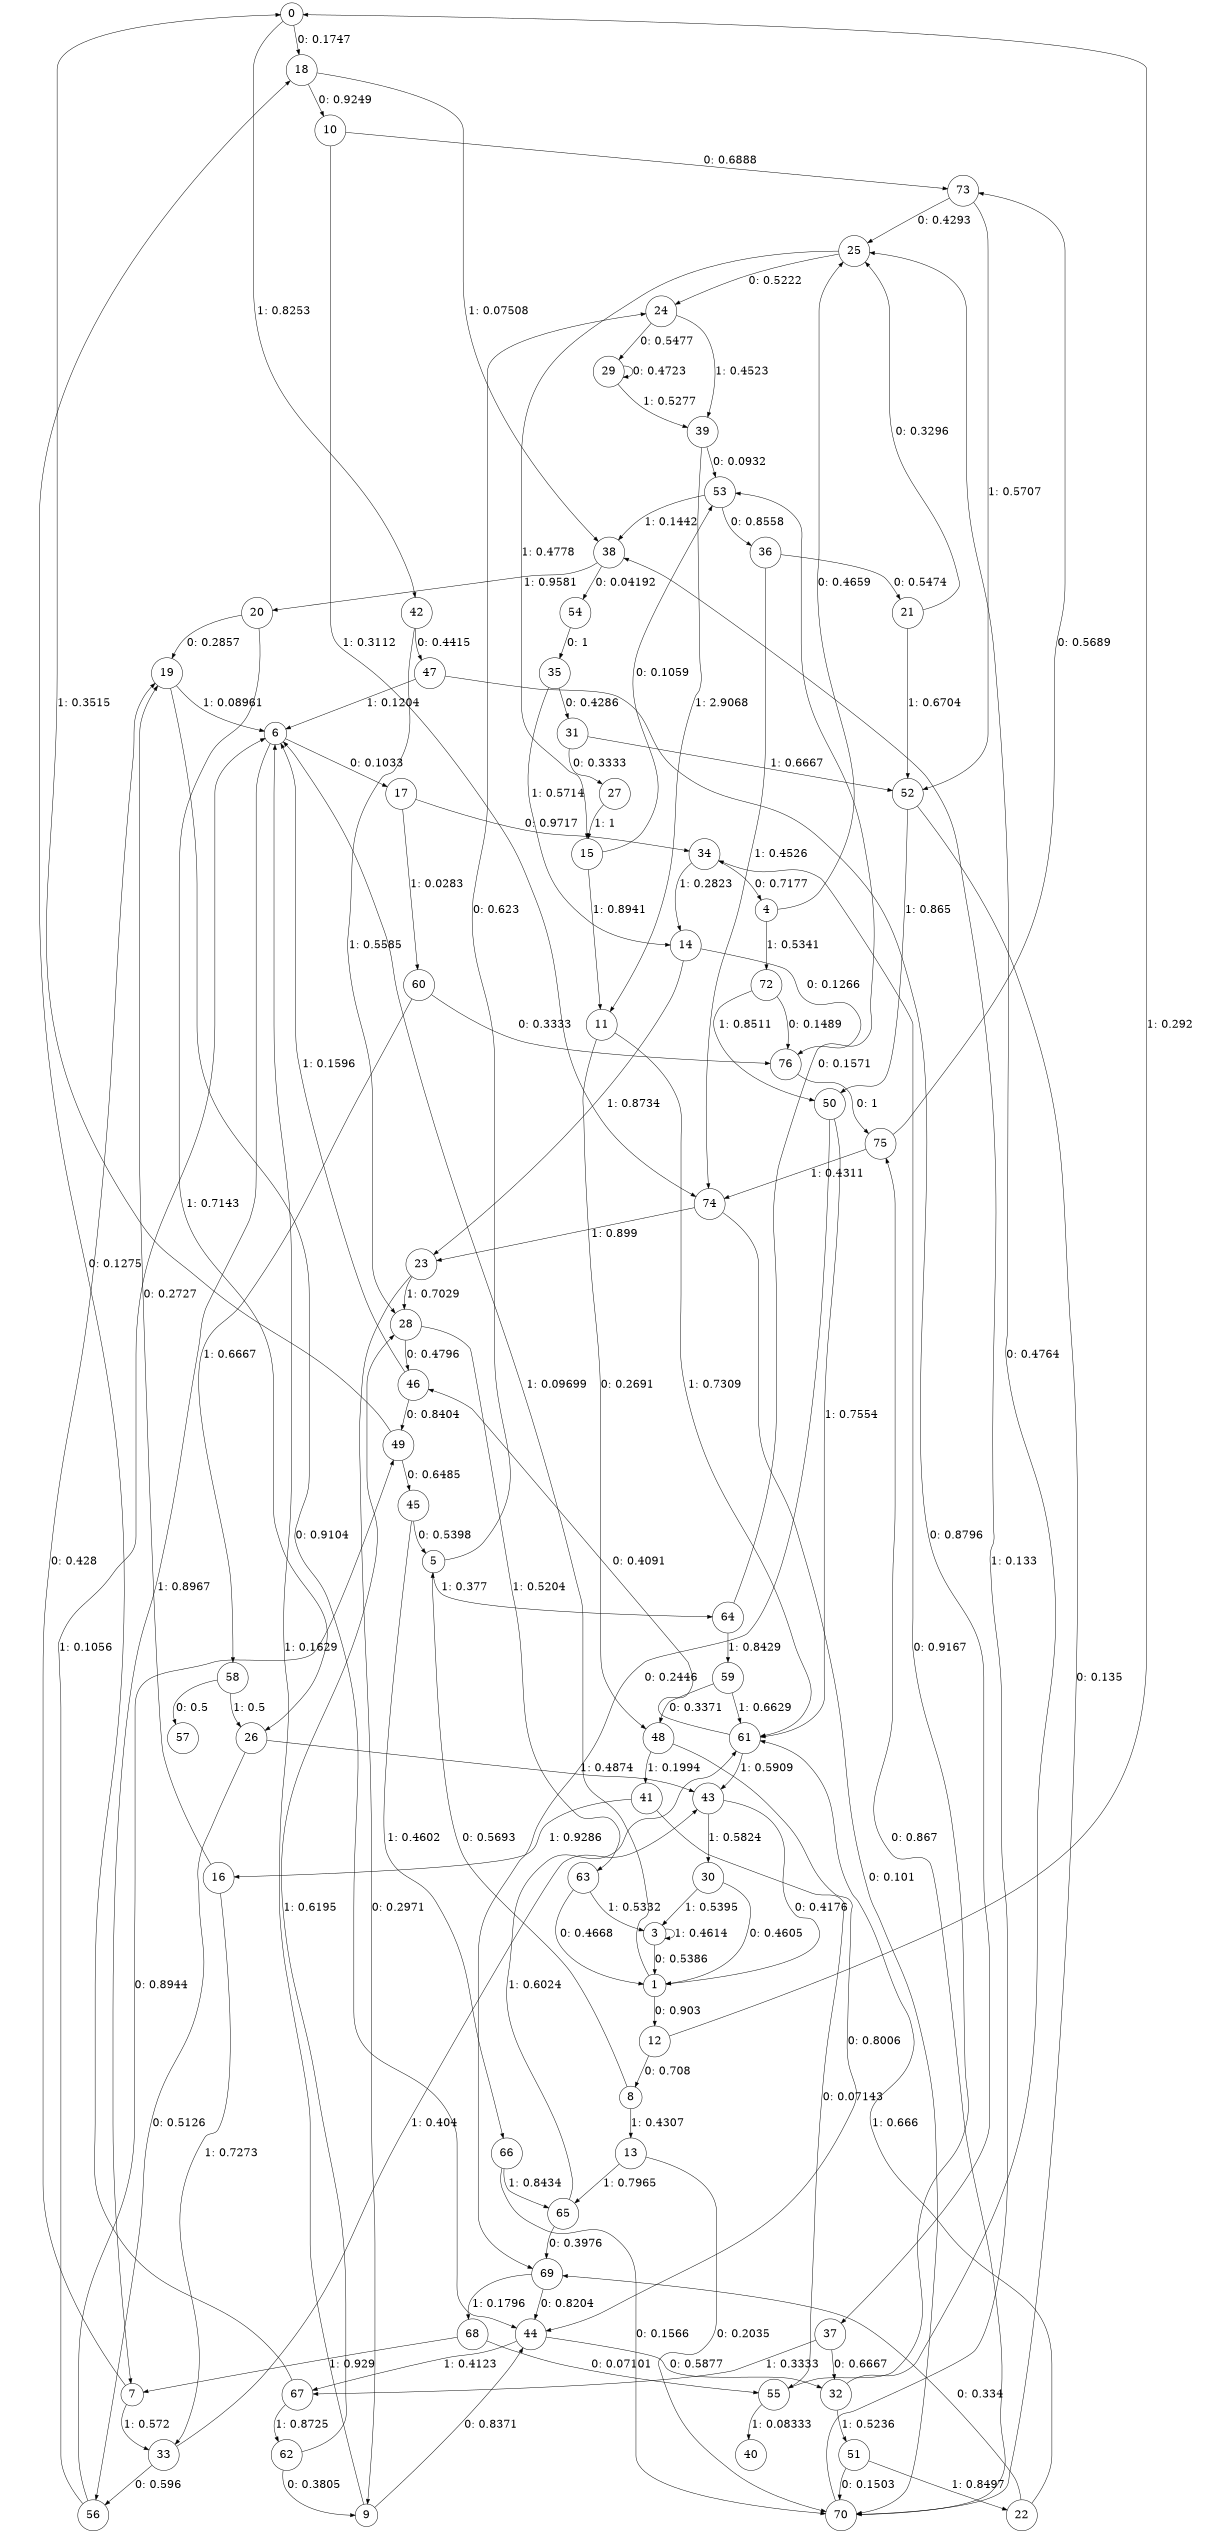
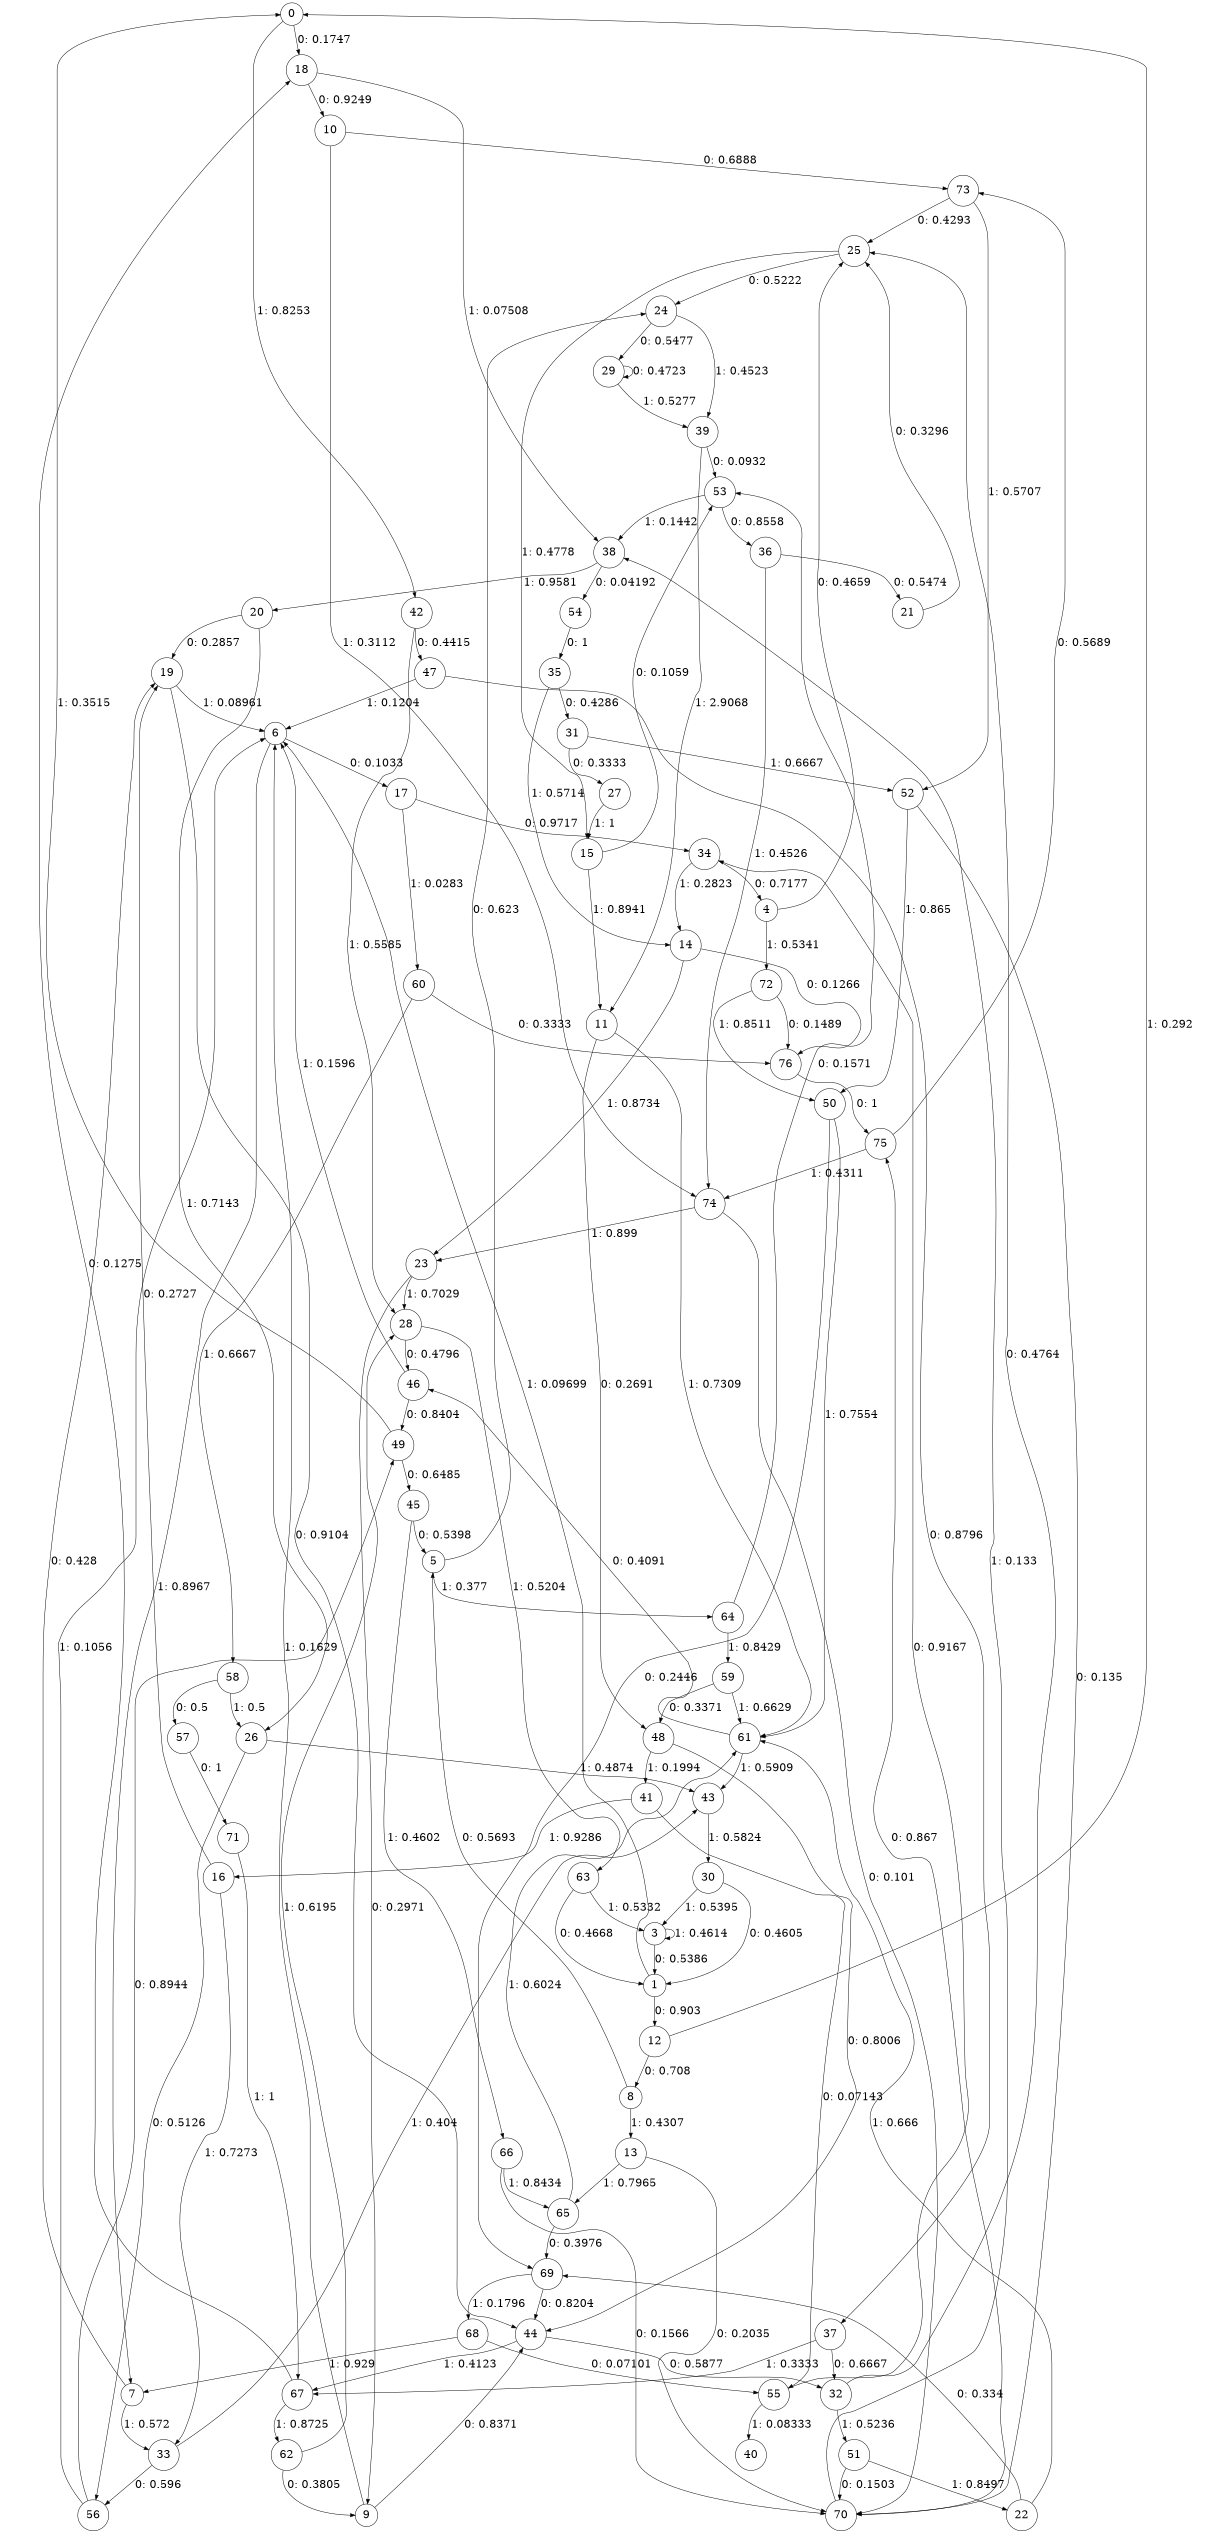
(908, 701) -> none
none -> (233, 1838)
(816, 1923) -> none
